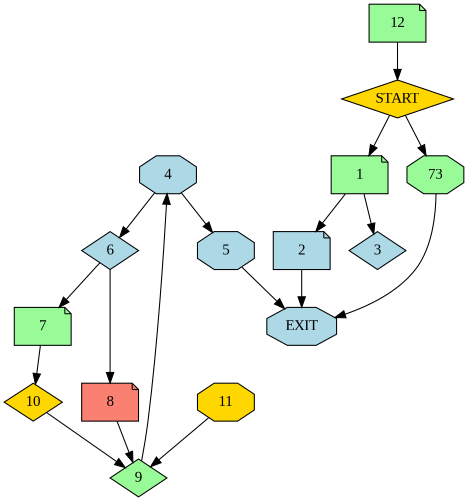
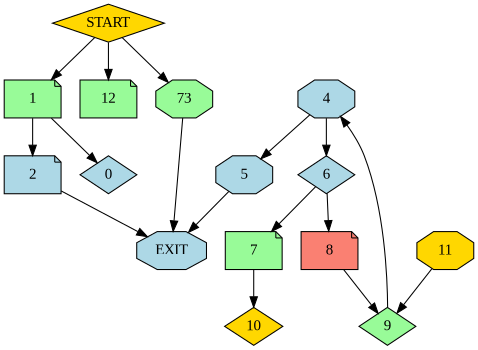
(397, 56) -> (108, 56)
(377, 251) -> (108, 175)
(82, 437) -> none
